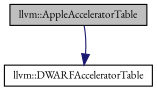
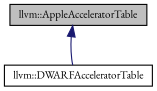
(86, 40) -> (71, 51)
